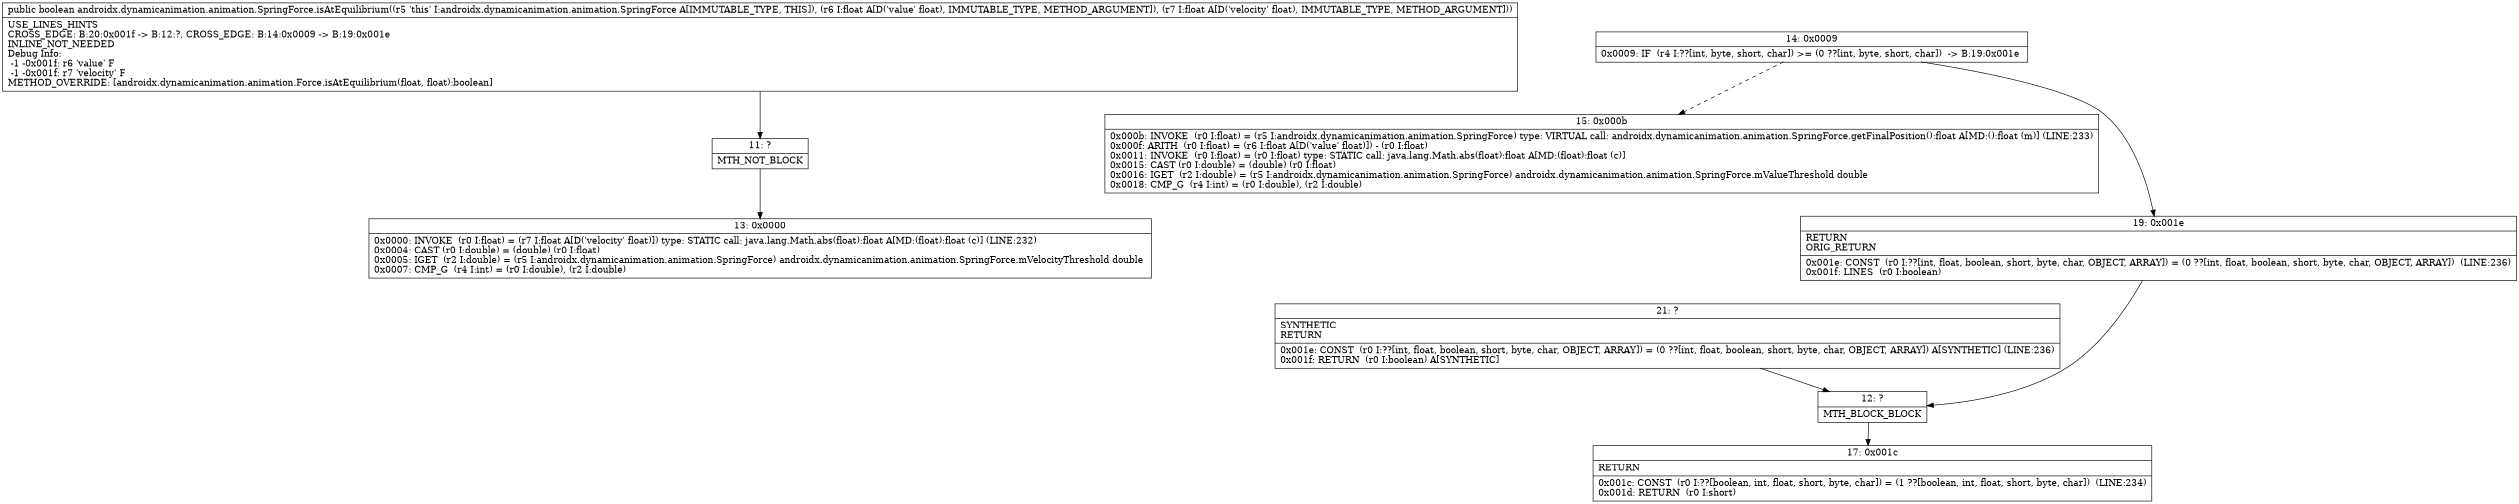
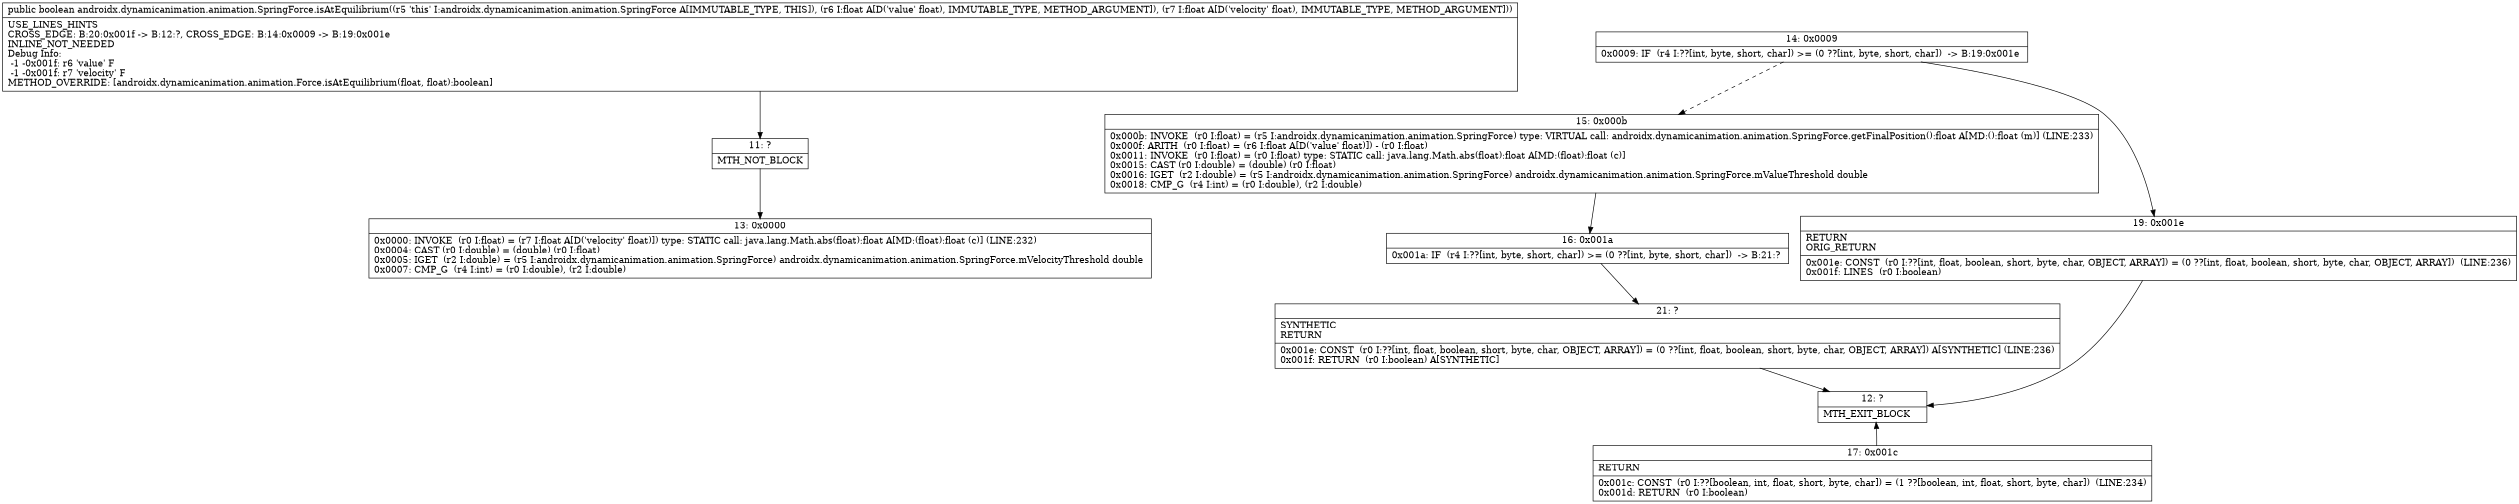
none -> (1588, 248)
(1872, 414) -> (1867, 414)
(1868, 431) -> (1877, 437)
(1669, 493) -> (1675, 493)
